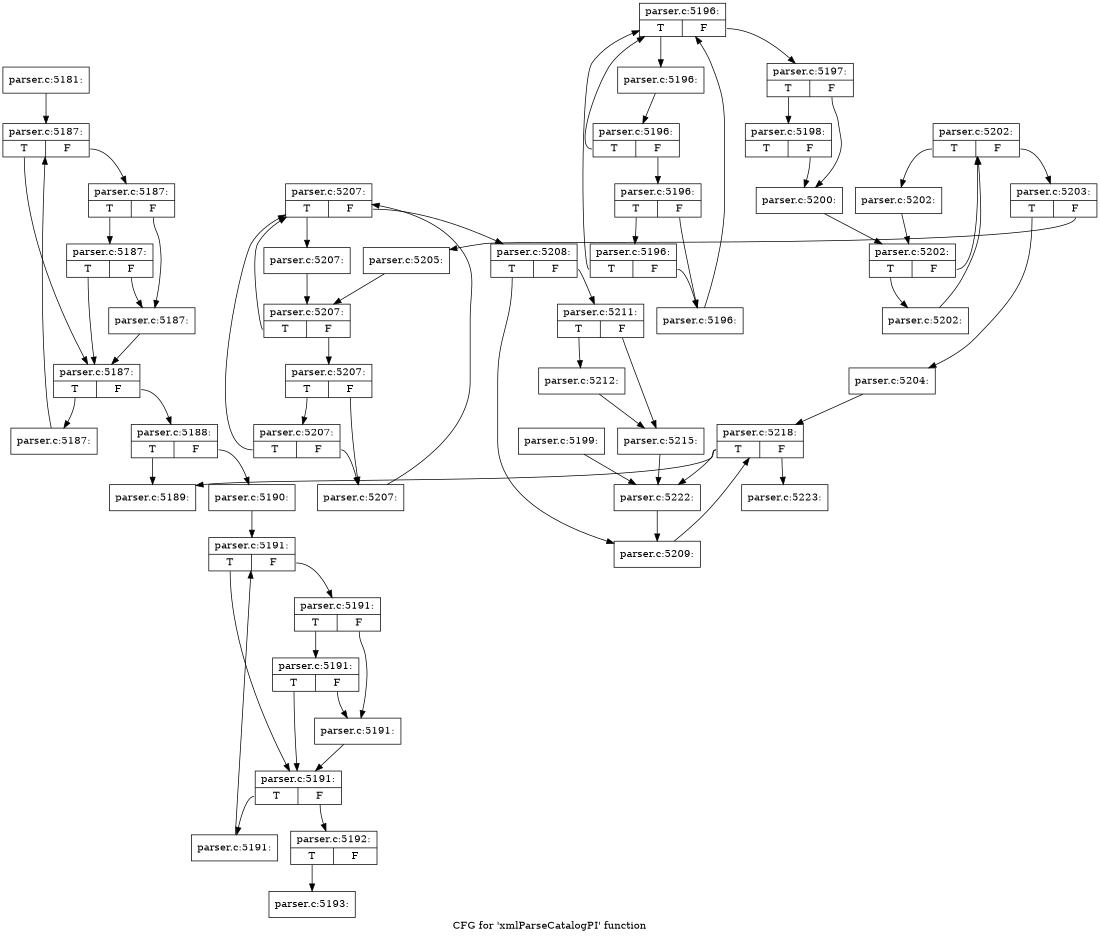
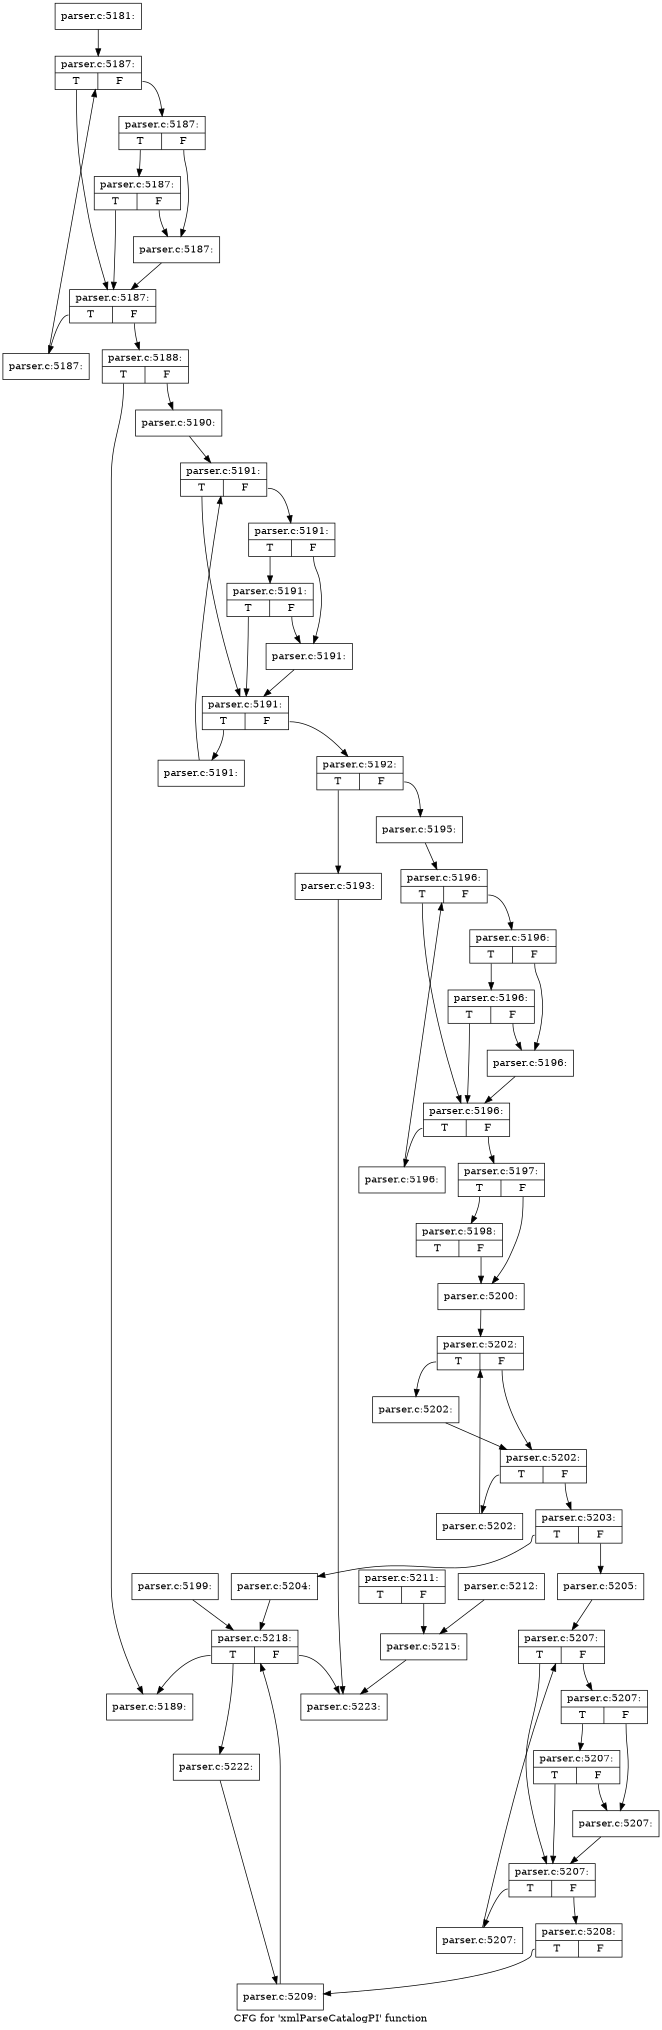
(586, 283) -> none
(579, 349) -> none
(659, 465) -> (386, 1675)
(607, 468) -> (210, 1613)
none -> (419, 830)
none -> (338, 1293)
